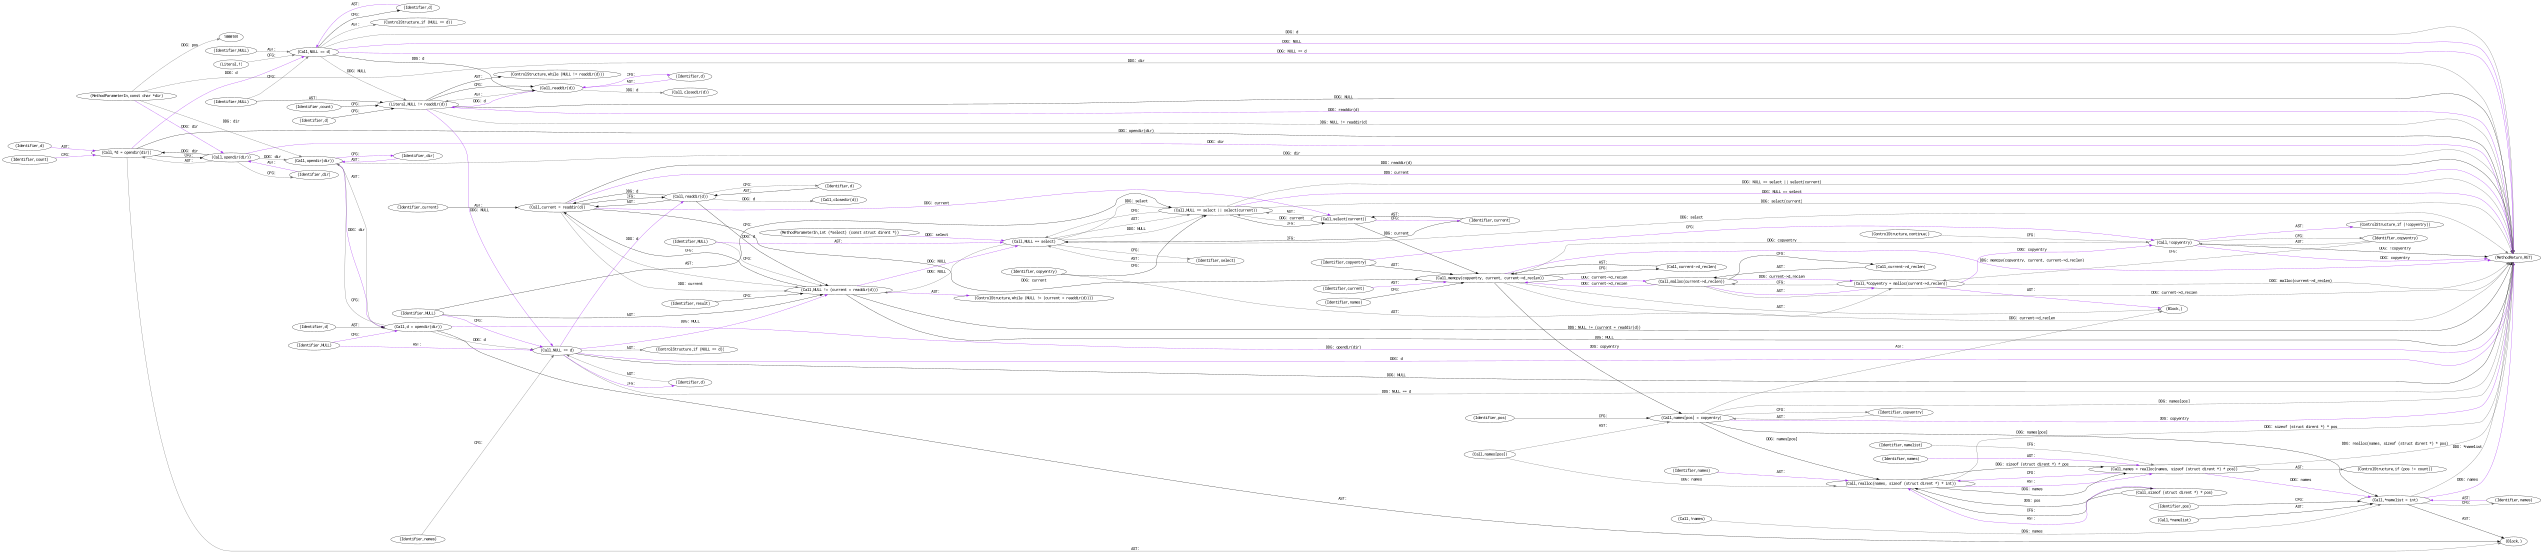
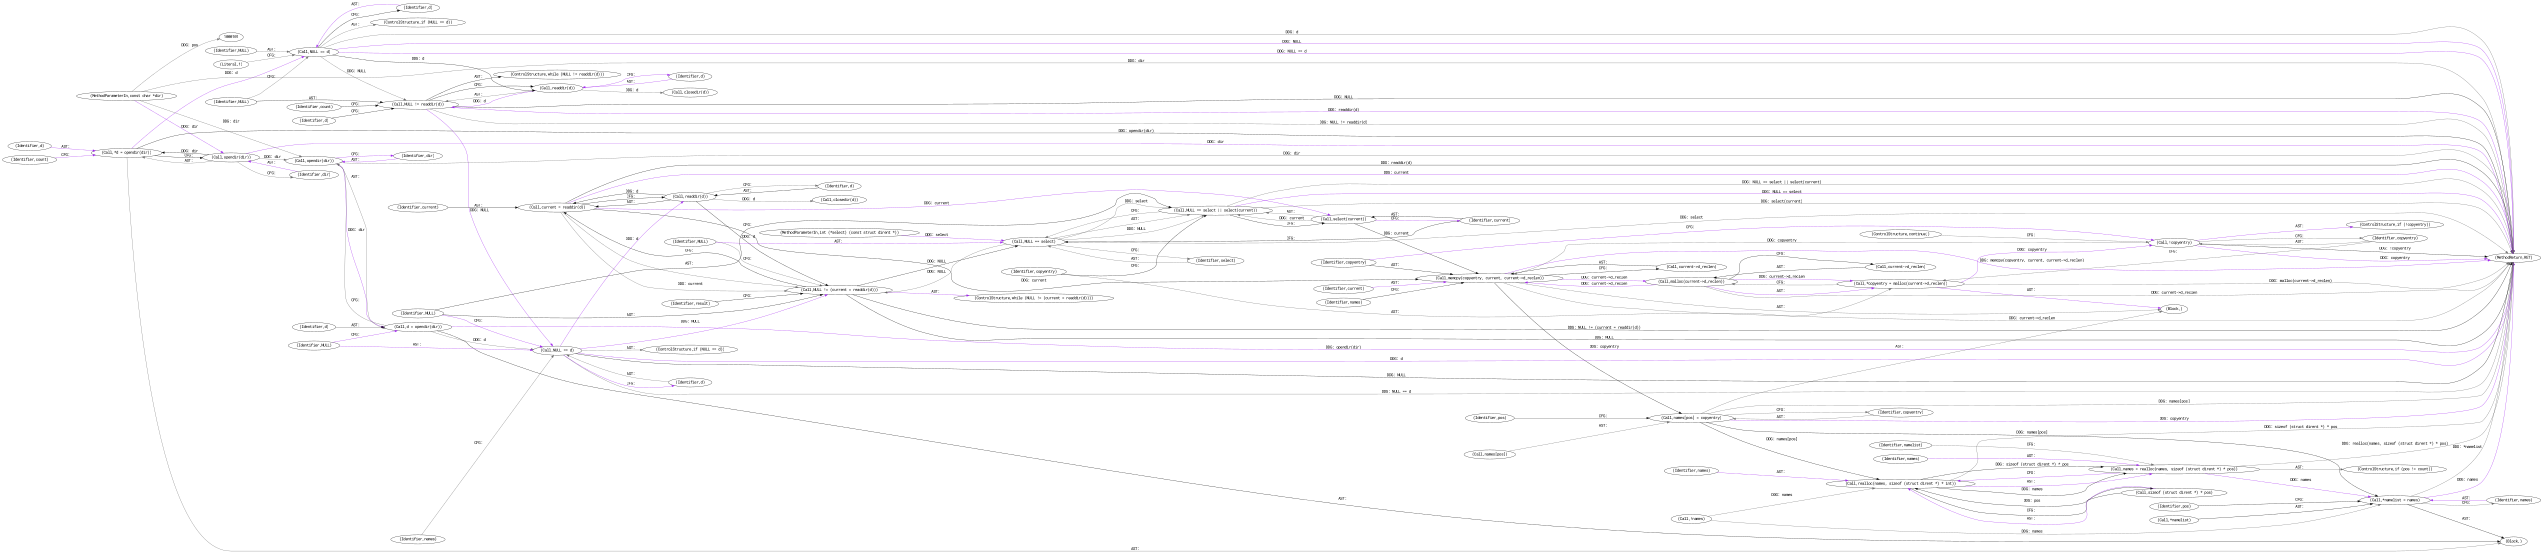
(418, 105) -> (418, 105)
(932, 267) -> (932, 267)
(1669, 483) -> (1790, 502)
(2395, 500) -> (2395, 500)
